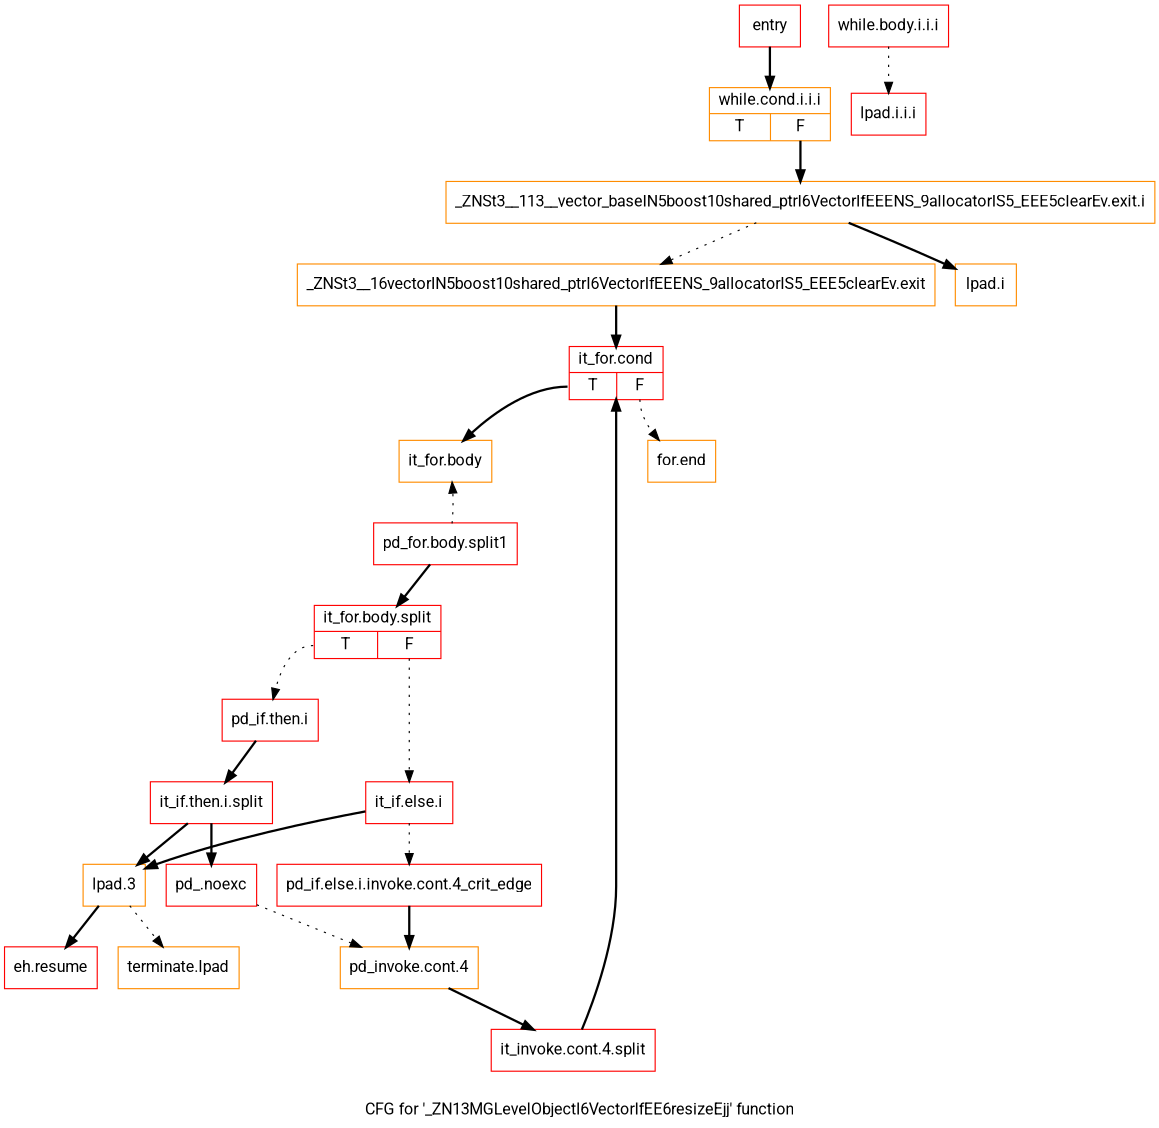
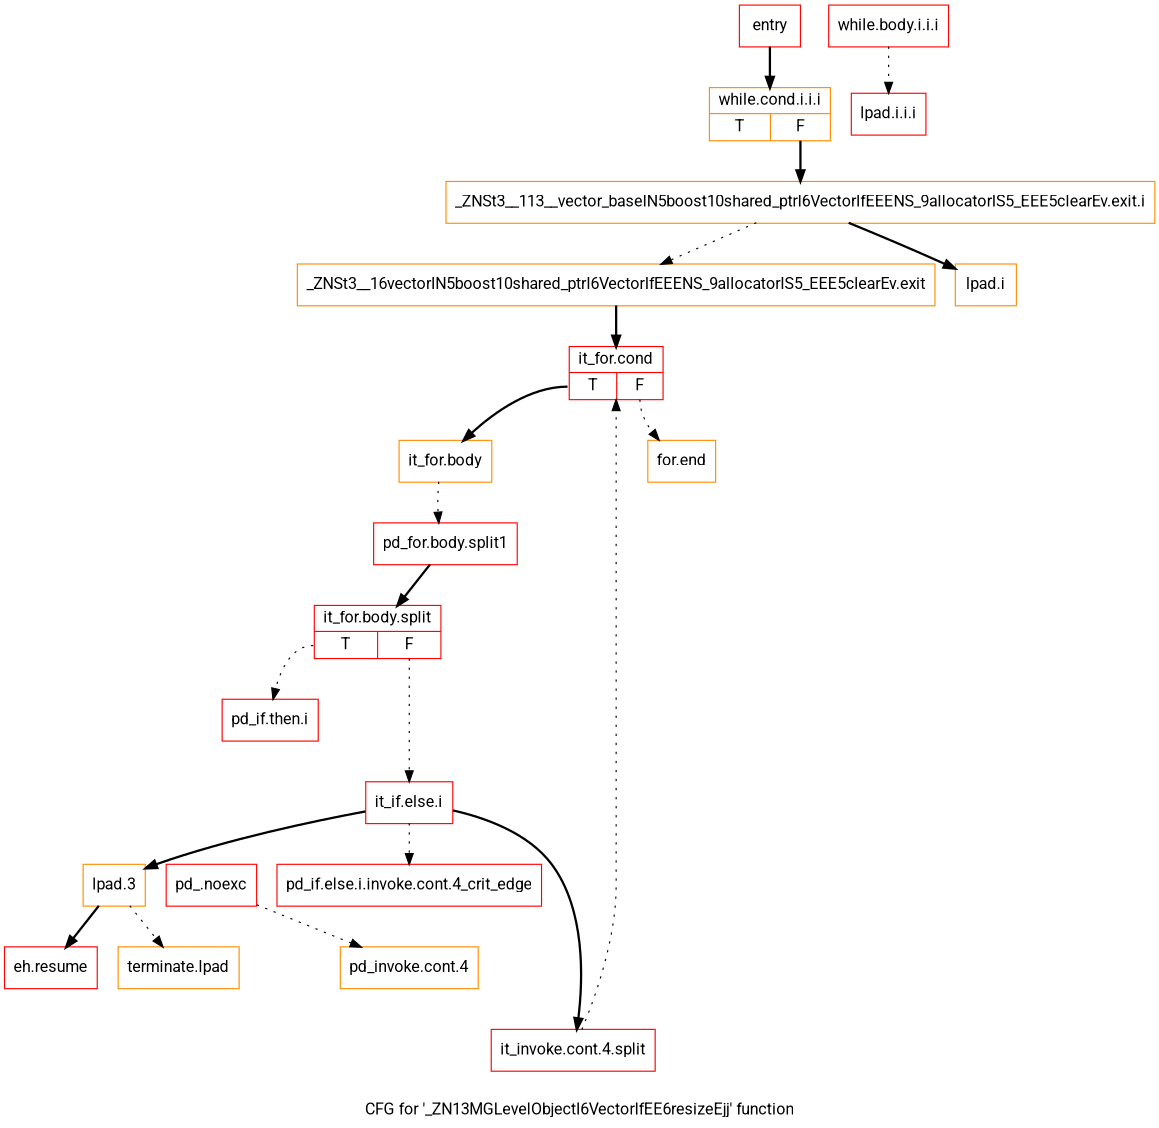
(453, 508) -> (438, 497)
(616, 723) -> (616, 723)
(211, 803) -> none
(409, 921) -> none
(486, 1006) -> (563, 884)
